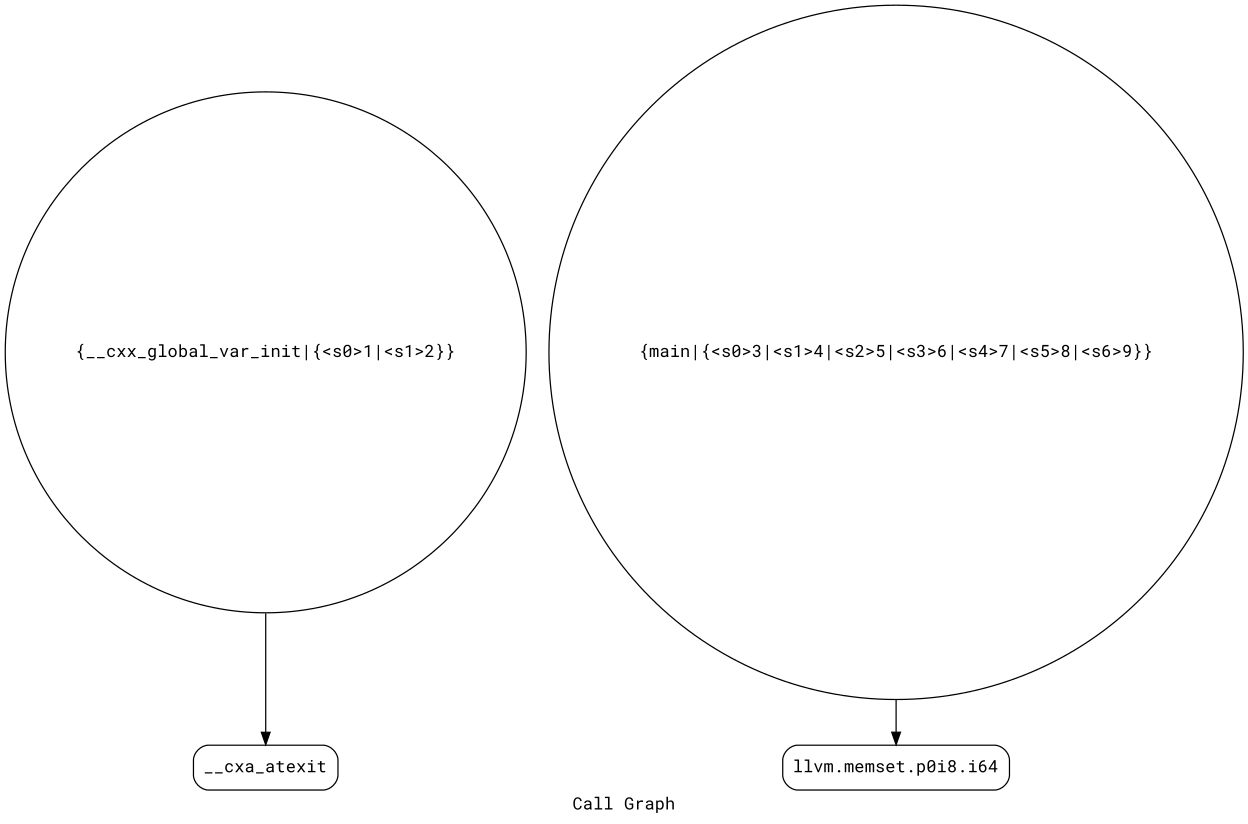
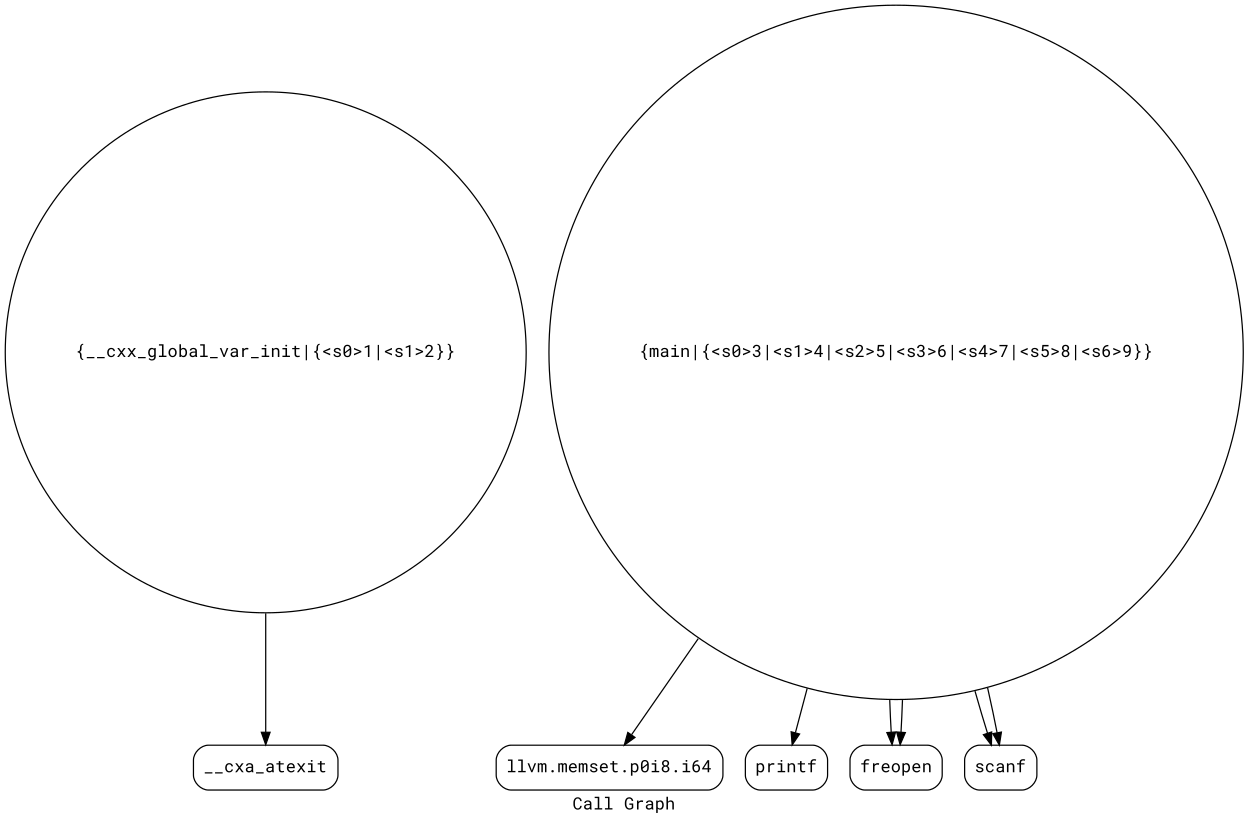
none -> (786, 768)
none -> (896, 768)
none -> (1001, 768)
